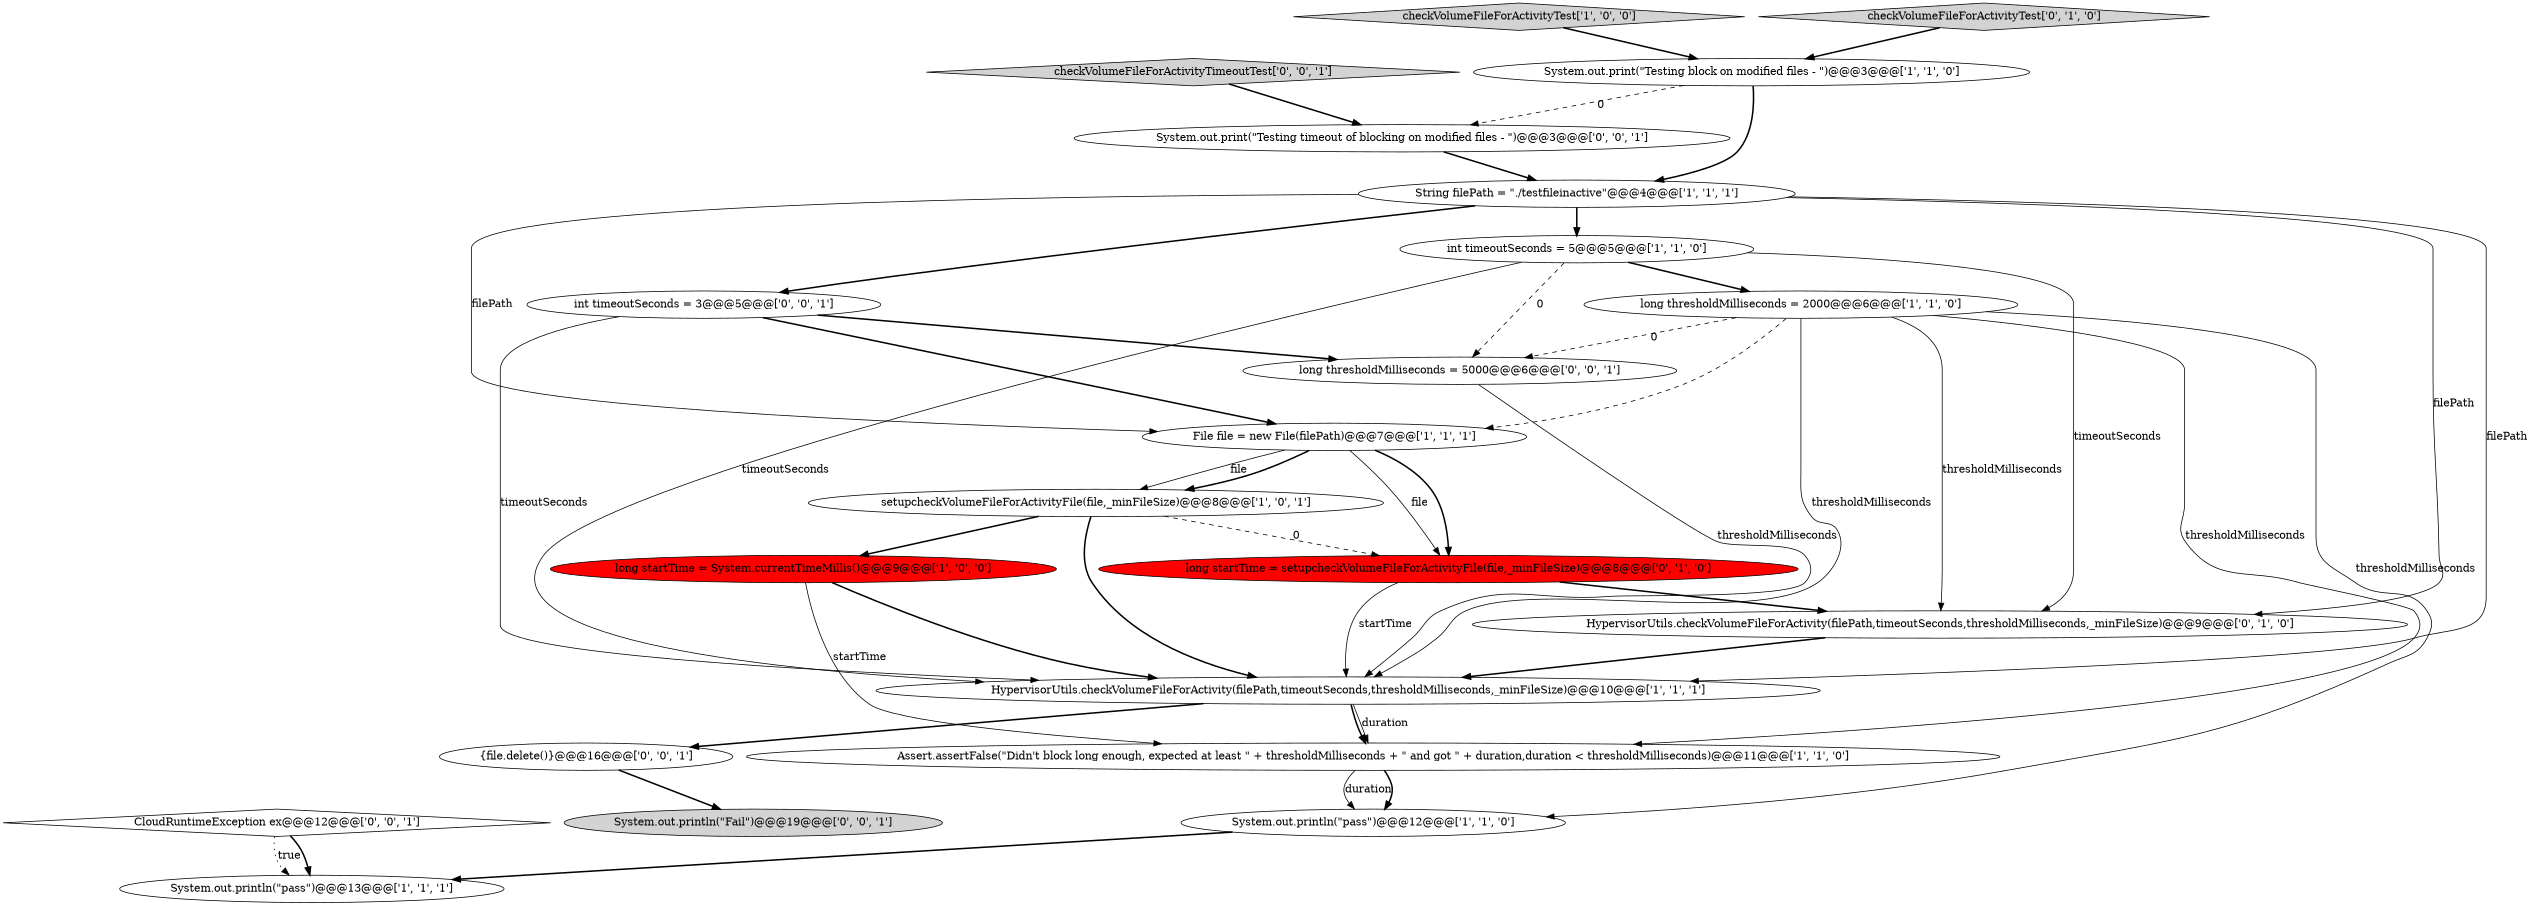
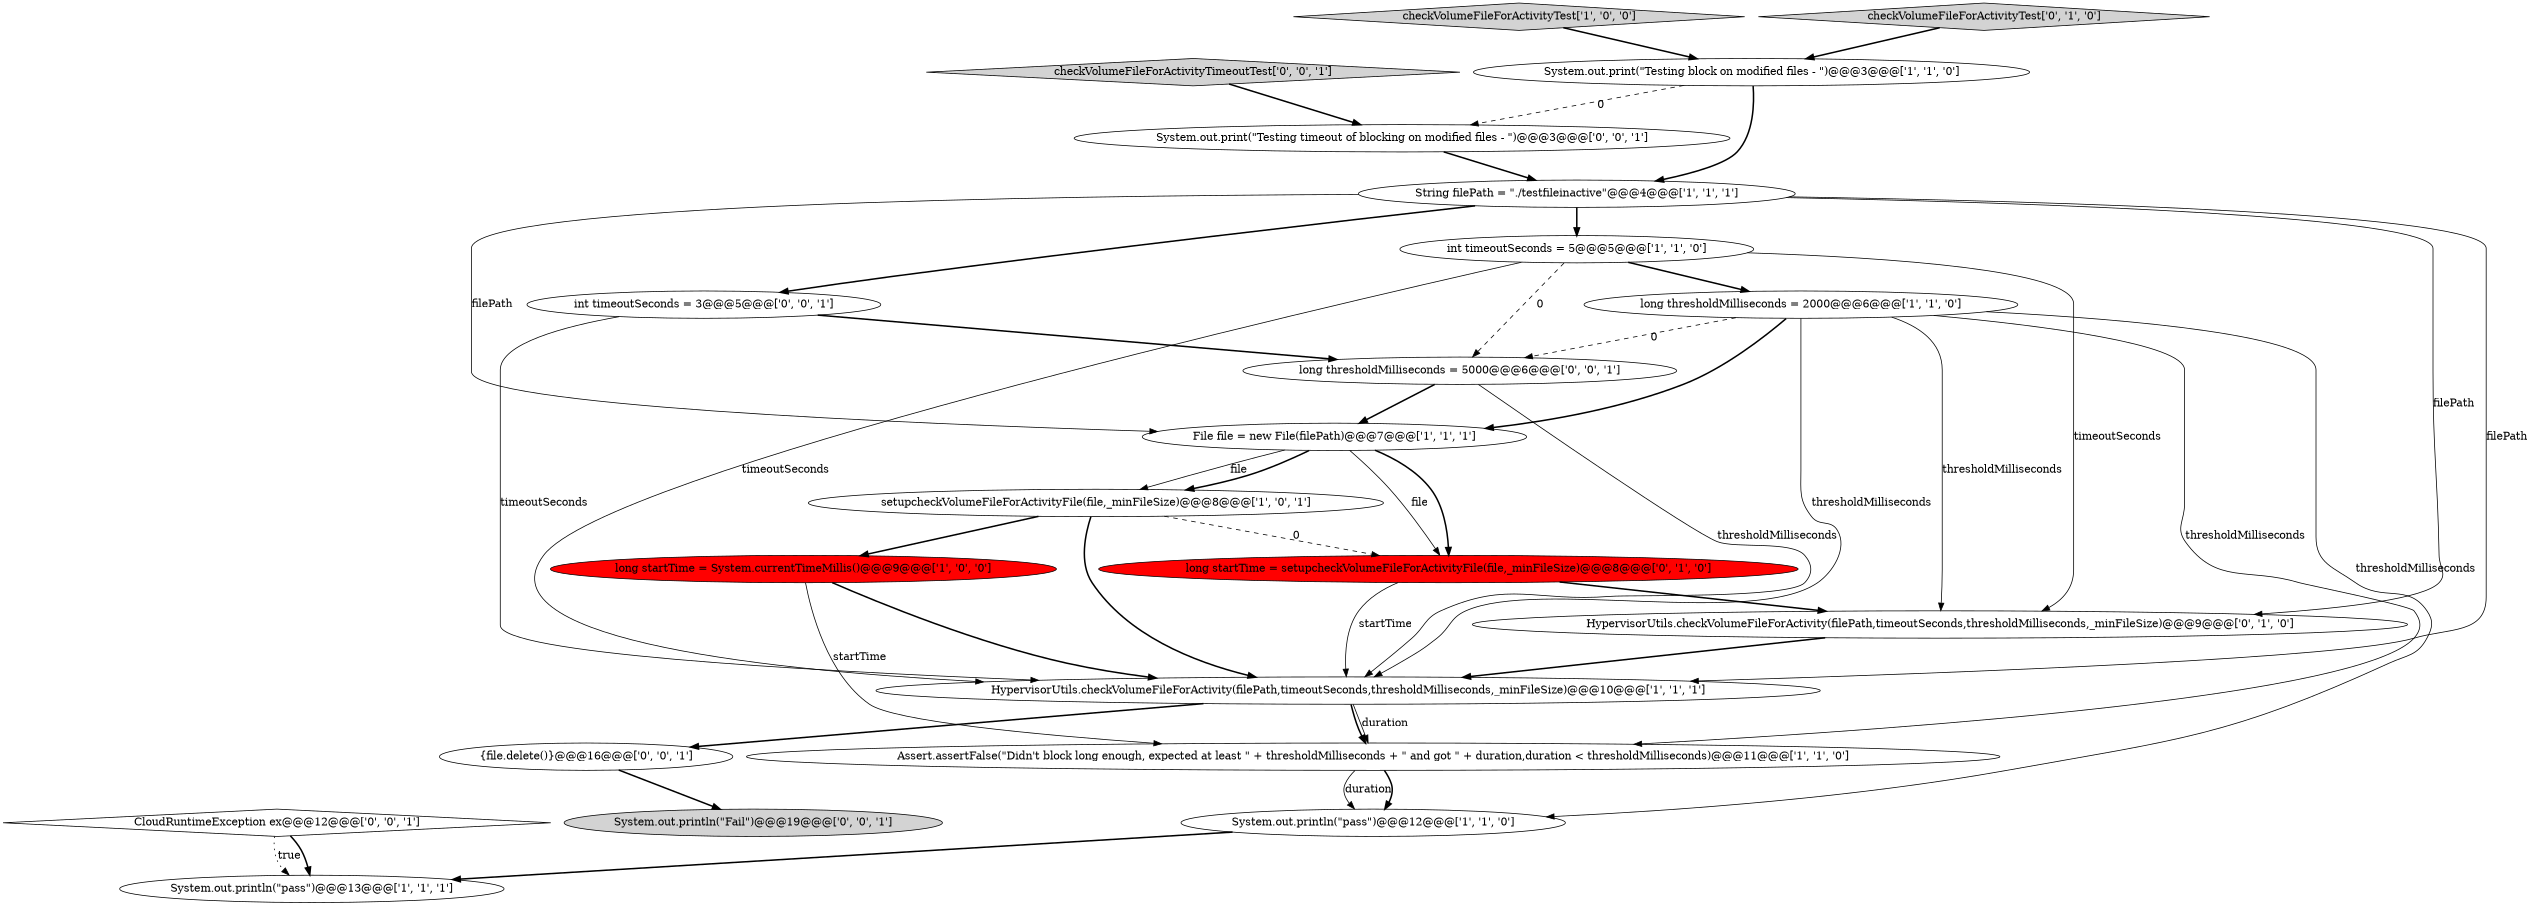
(1015, 370) -> (1401, 402)
(1649, 396) -> (1649, 396)
